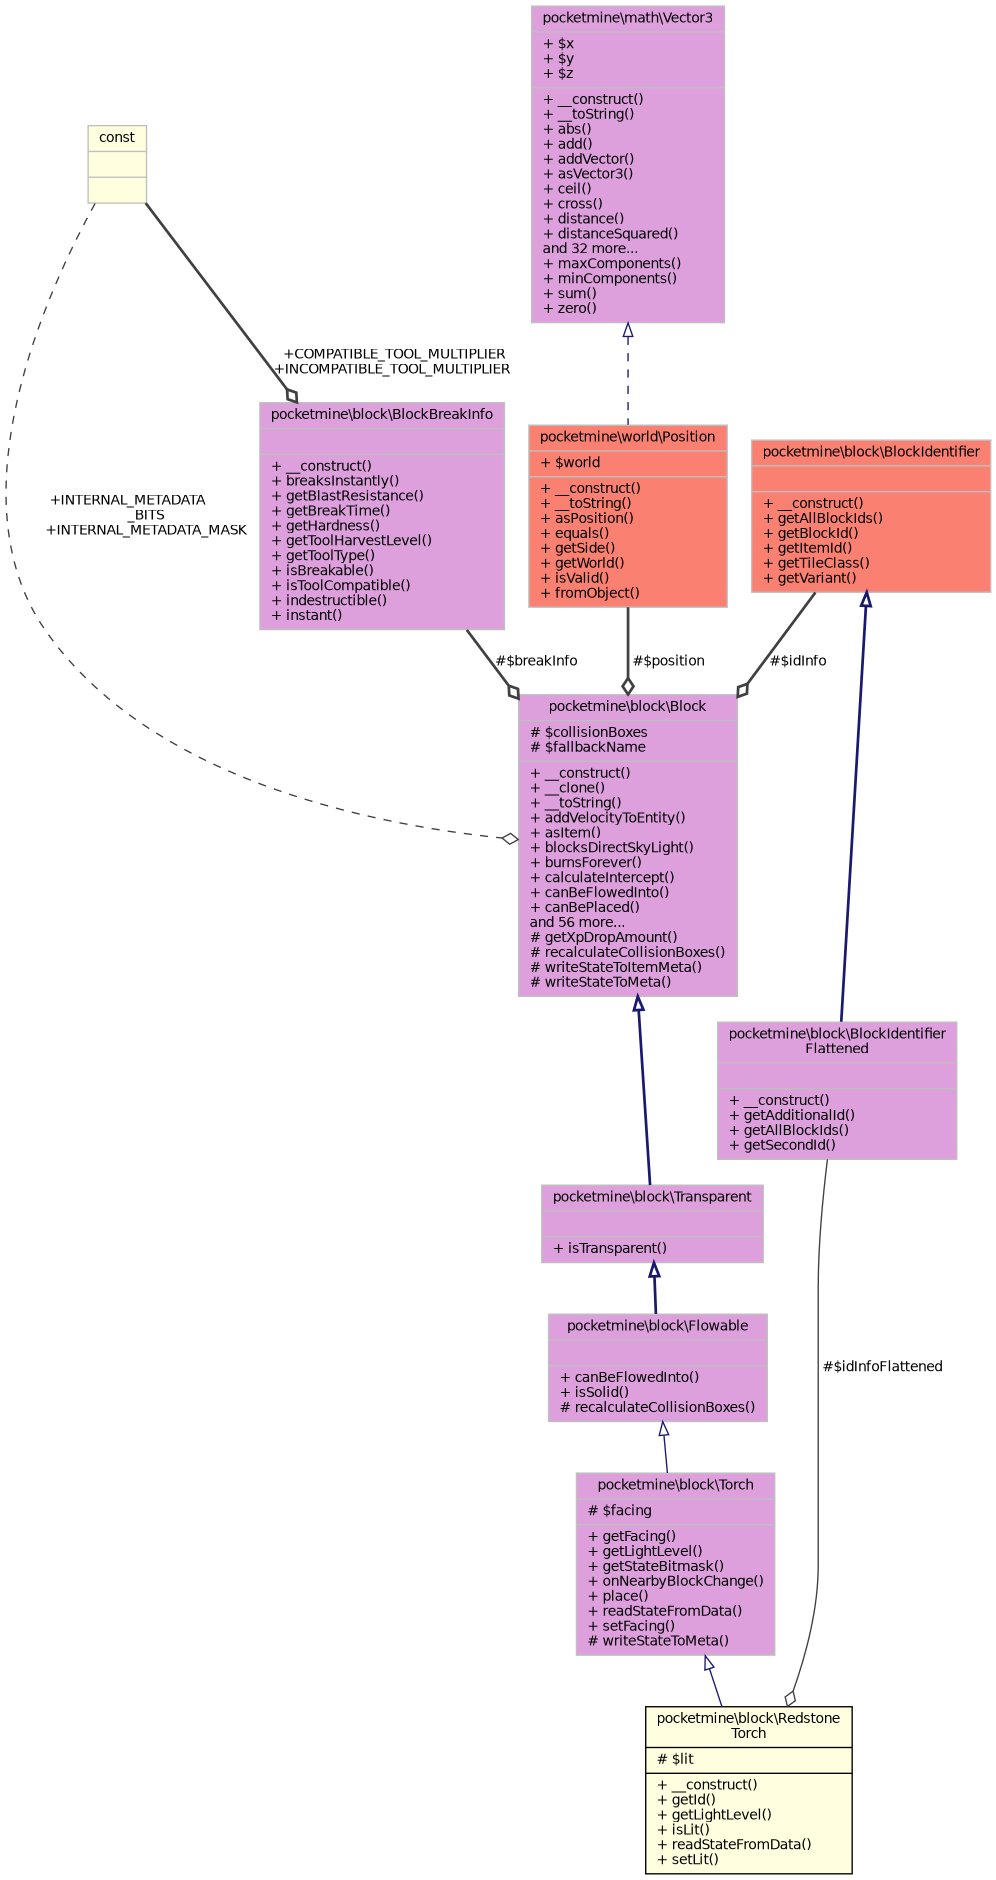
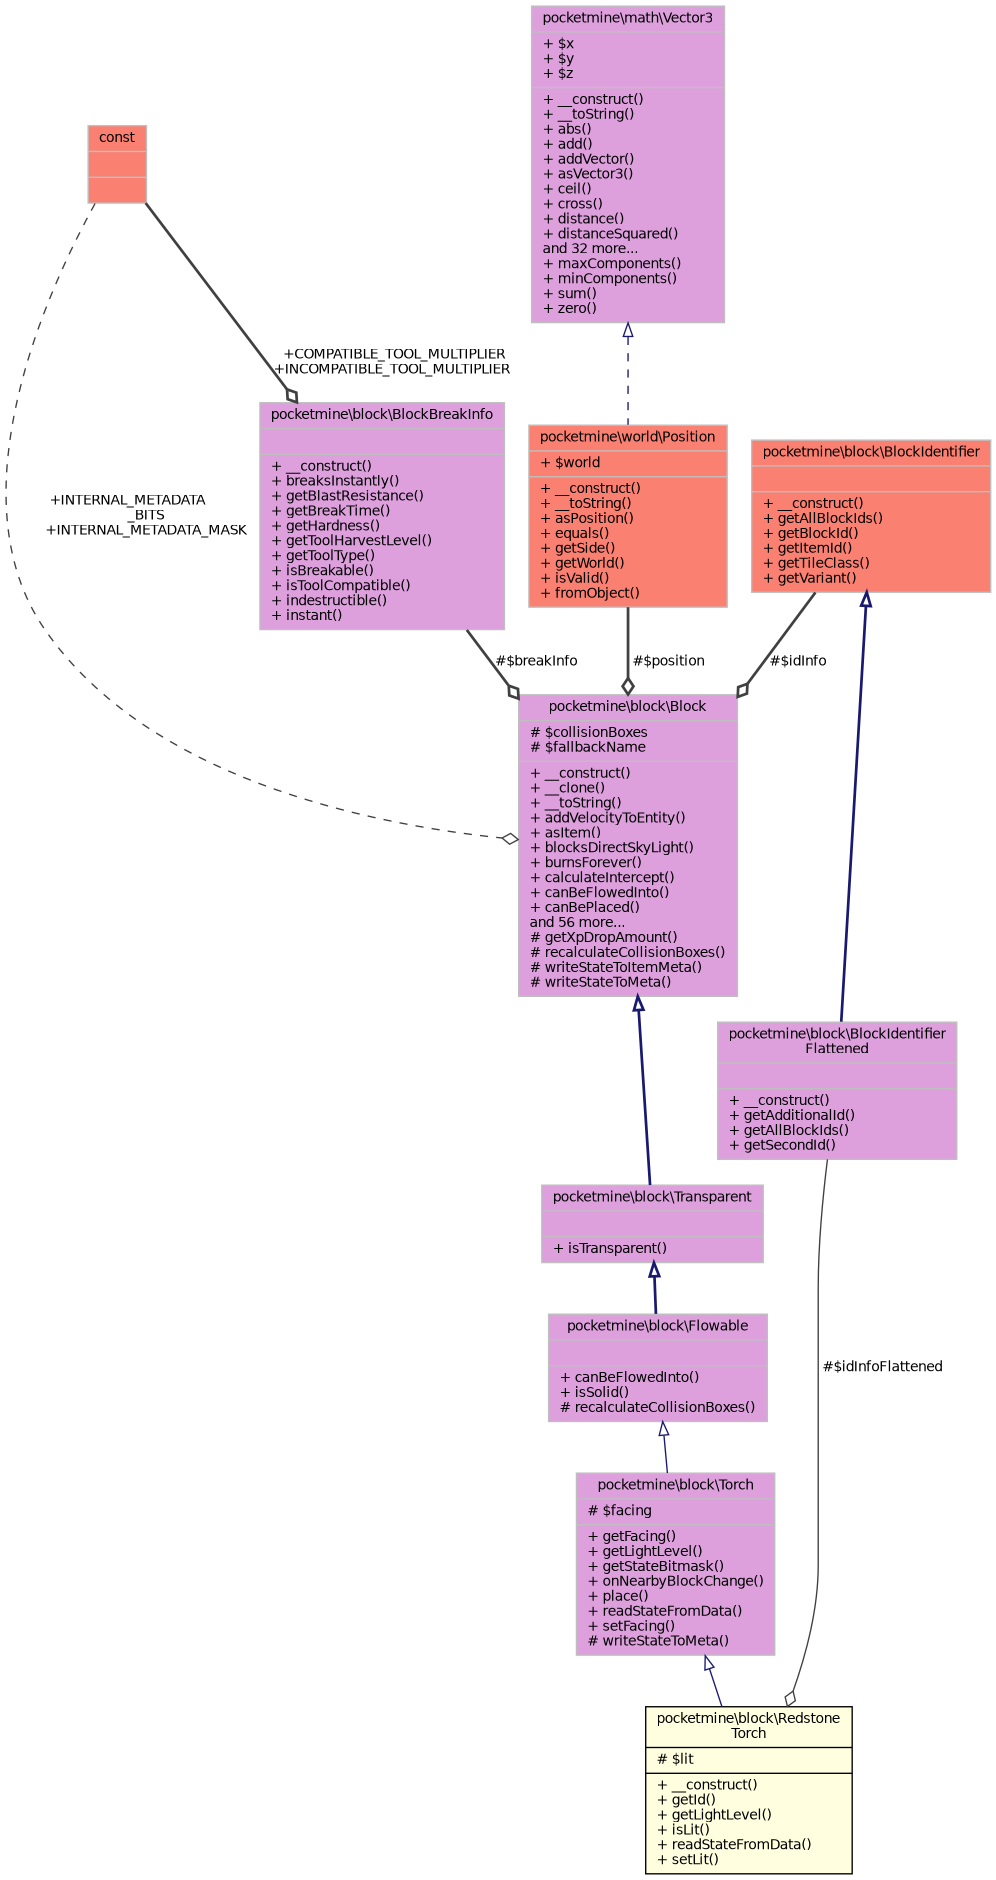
(117, 164) -> (117, 164)
